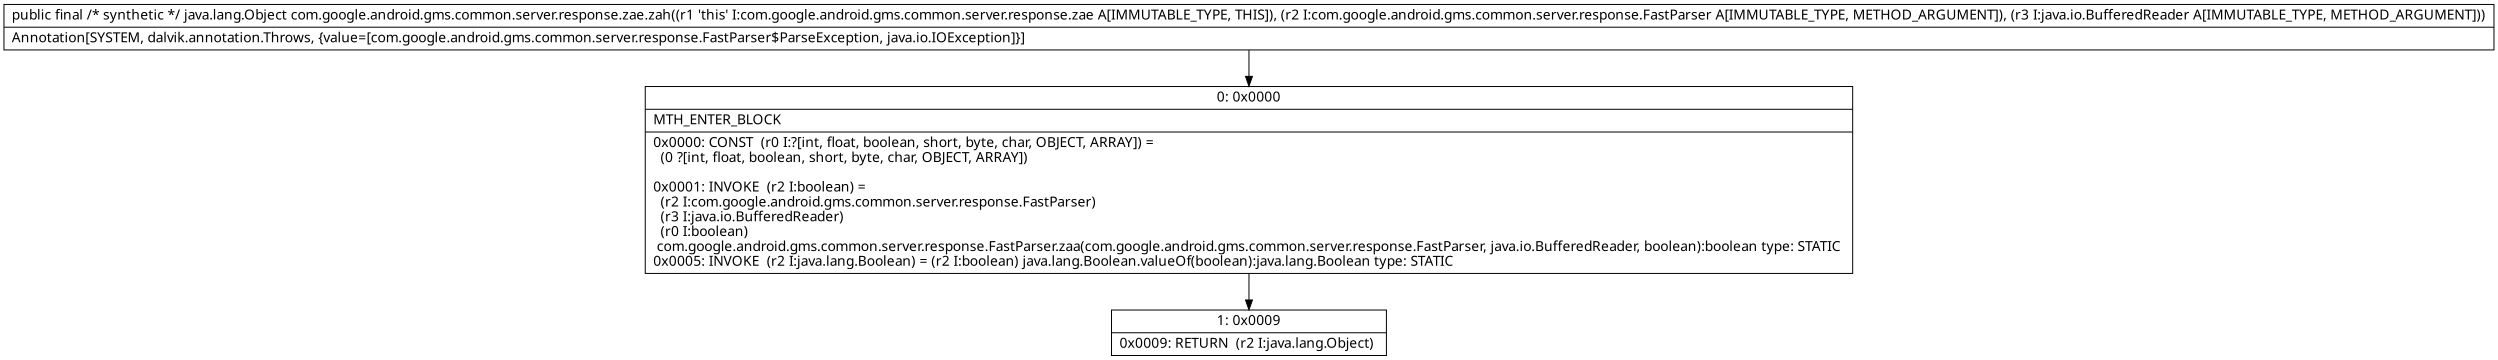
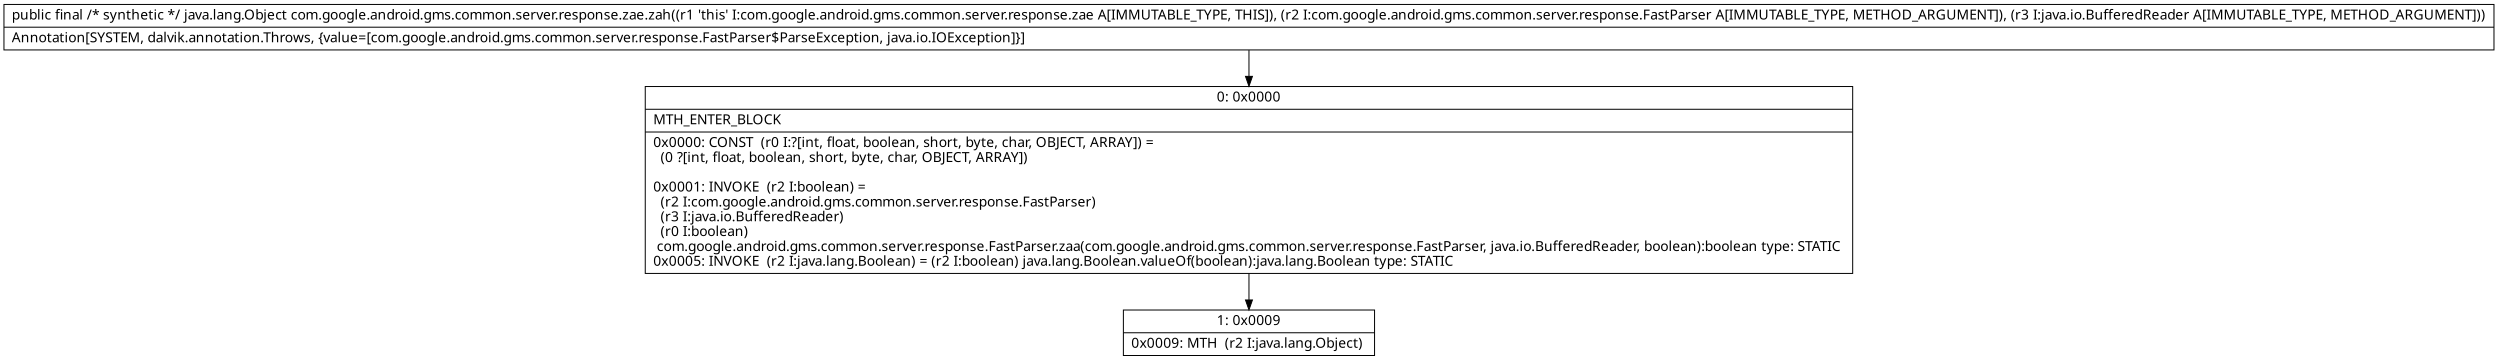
(1249, 344) -> (1249, 344)
